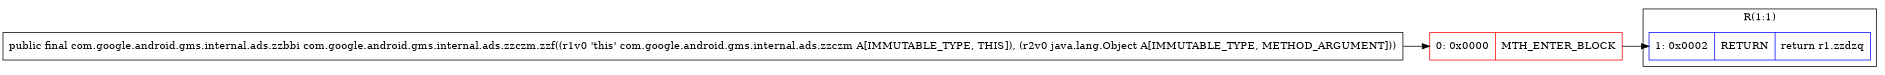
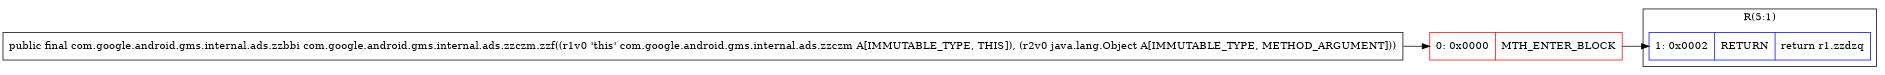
(1760, 18) -> (1760, 18)
